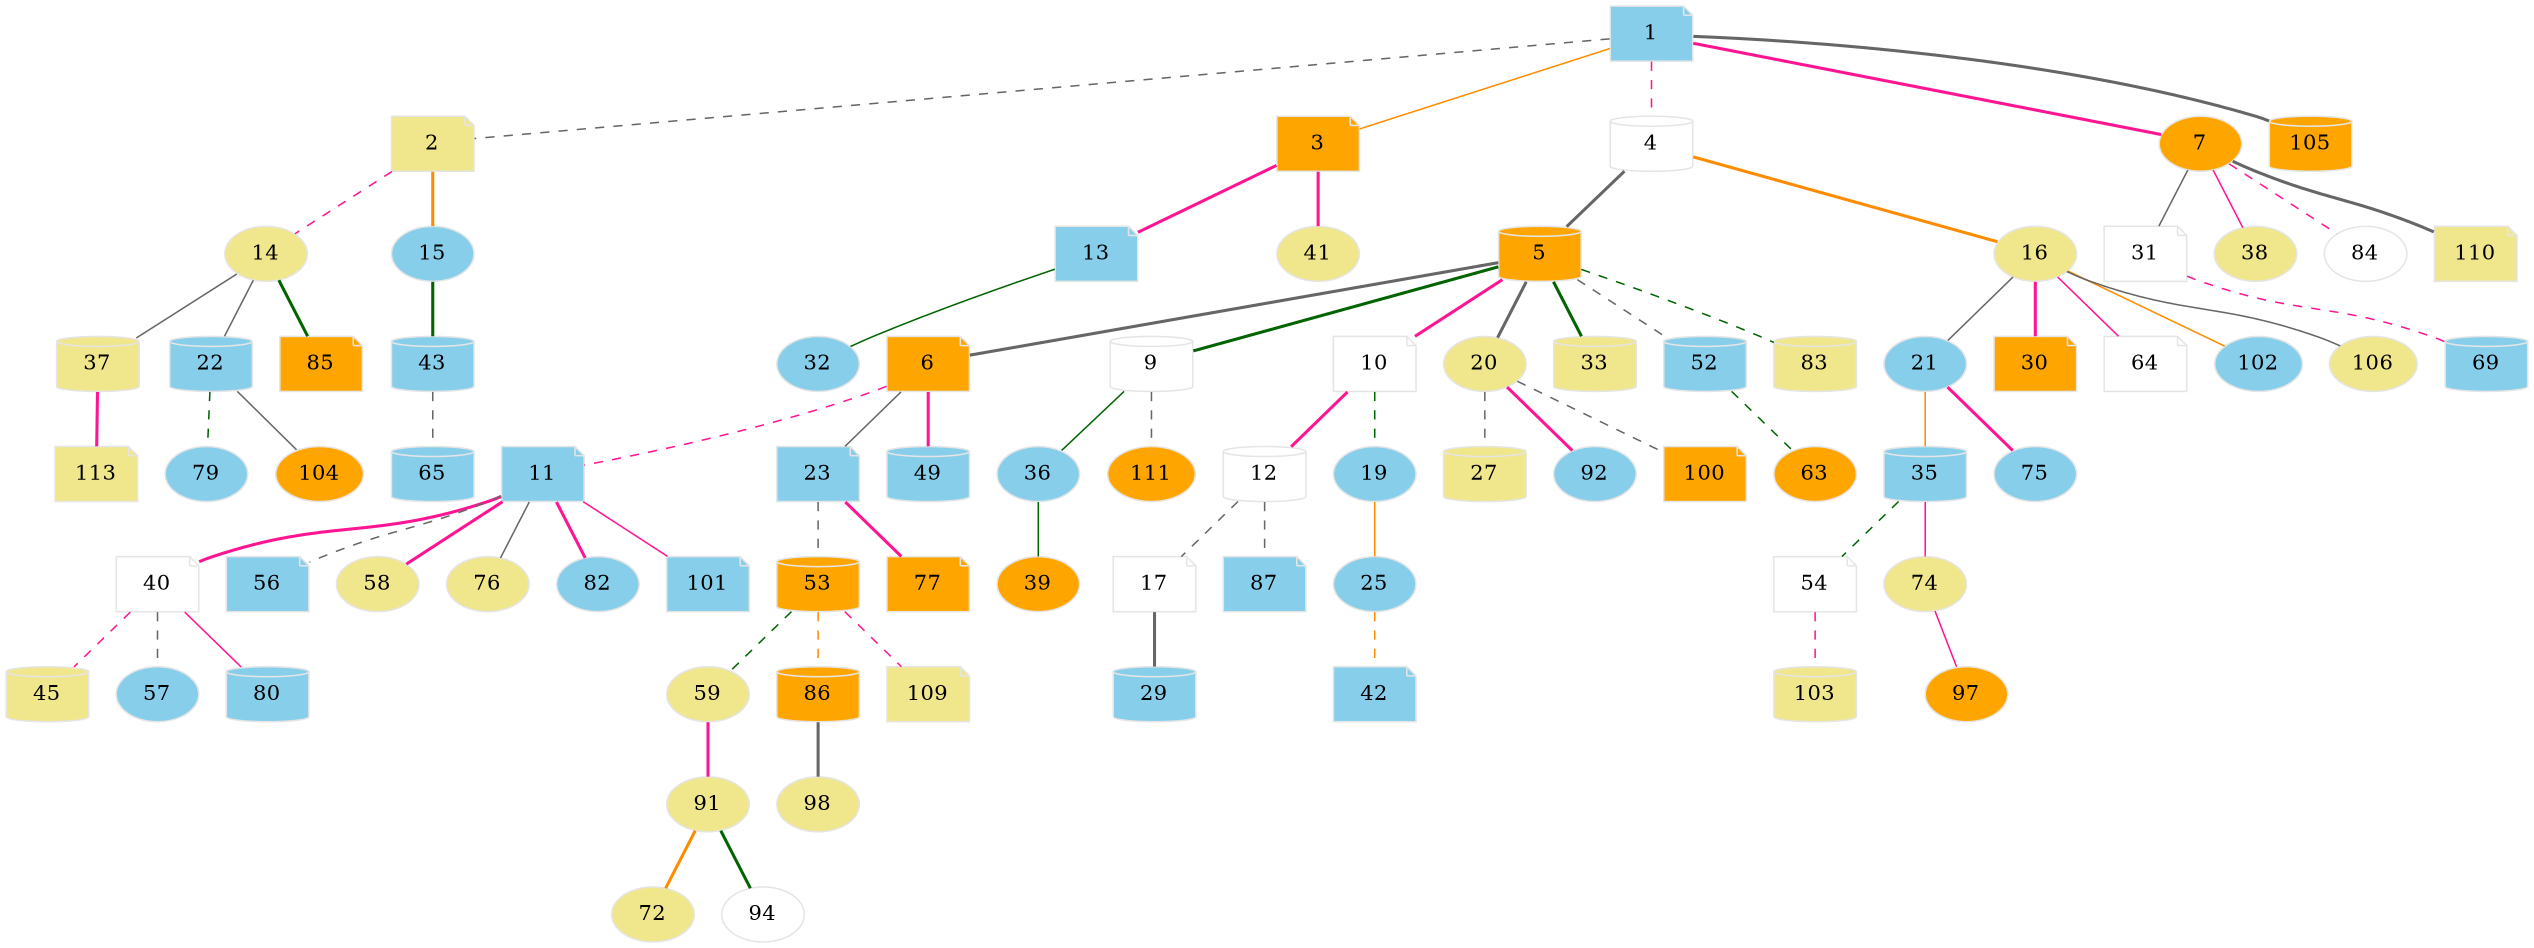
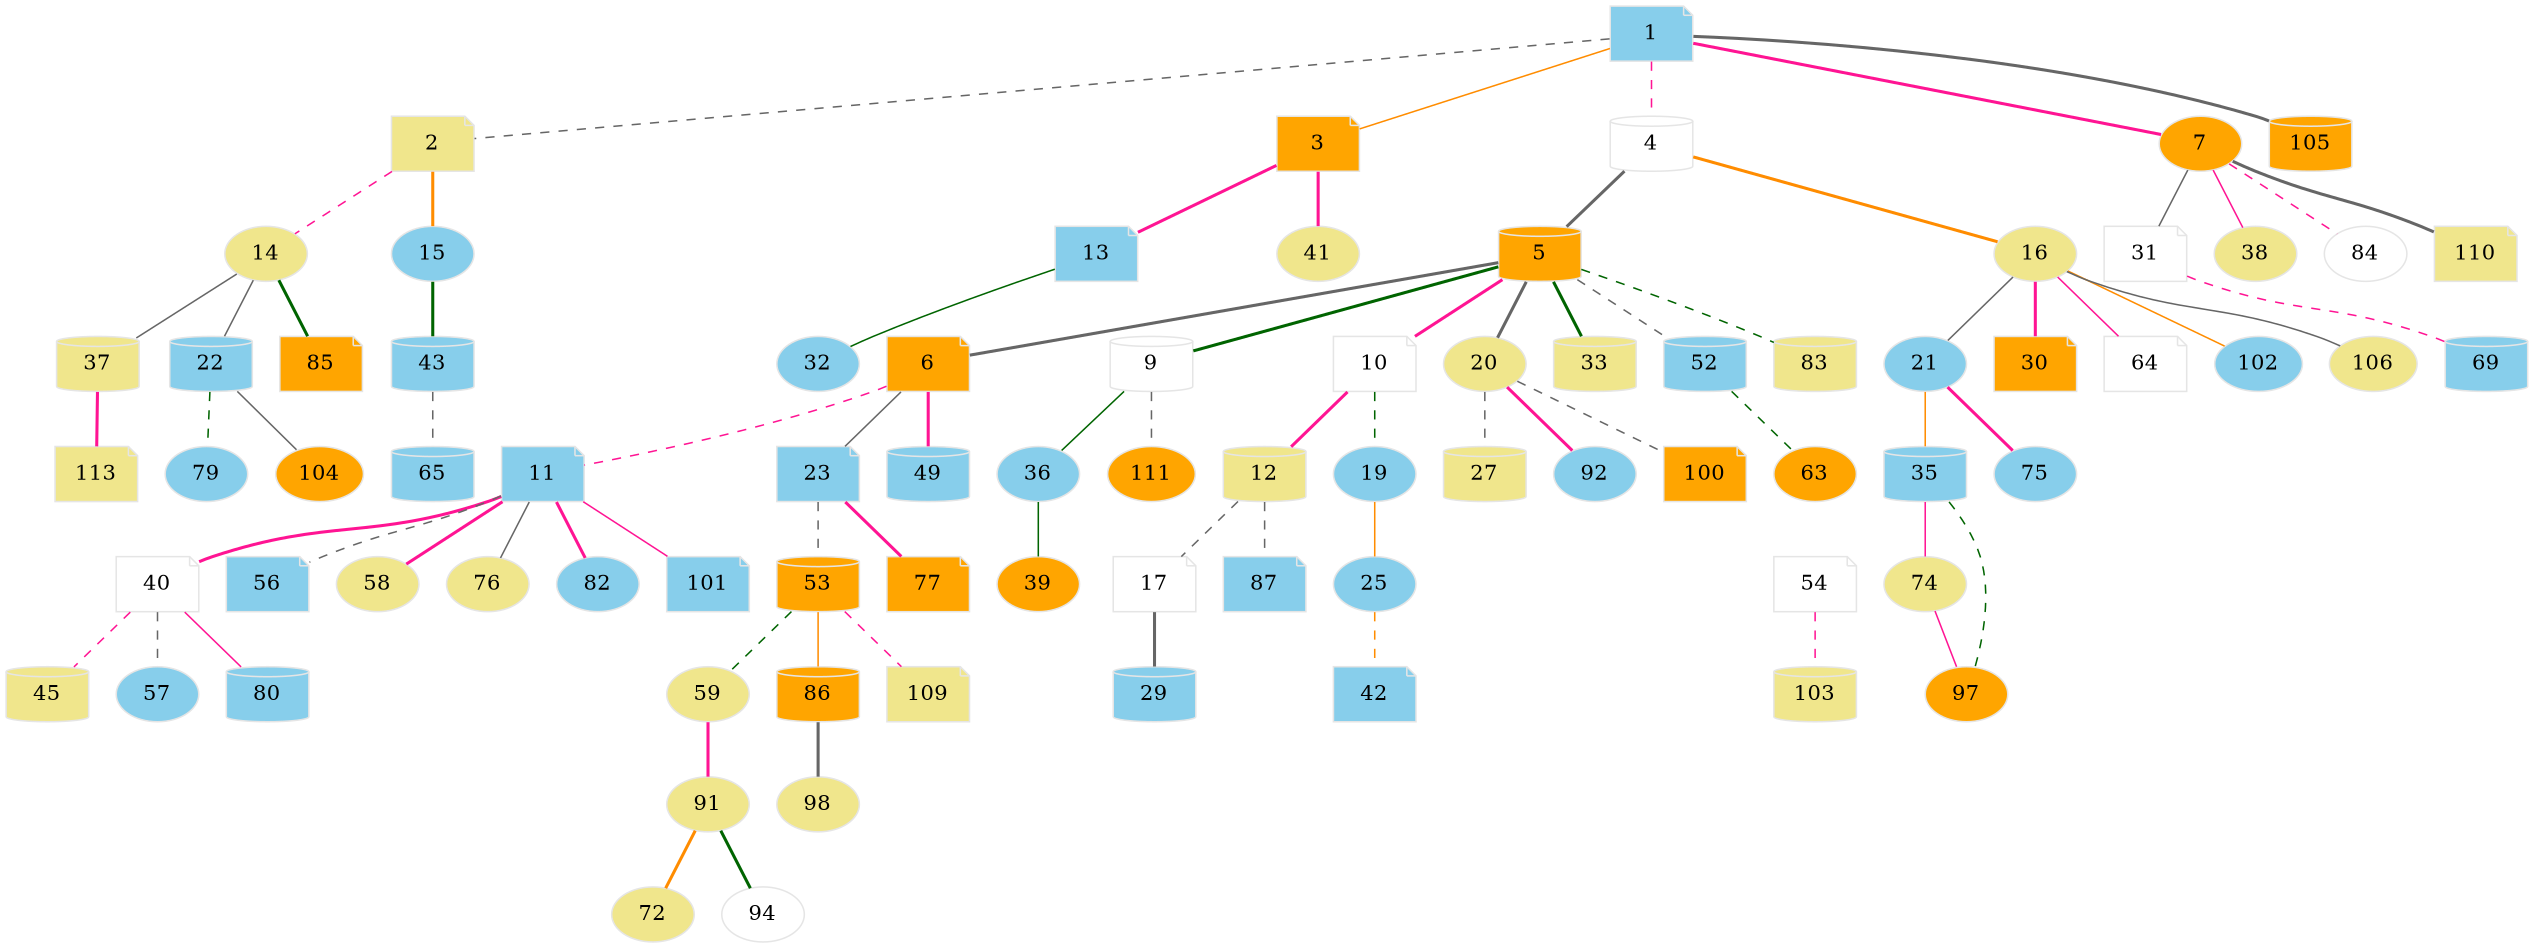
(1265, 474) -> (1265, 474)
(1870, 529) -> (1985, 580)
(818, 639) -> (818, 639)
